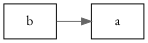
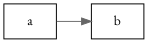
(69, 21) -> (69, 21)
